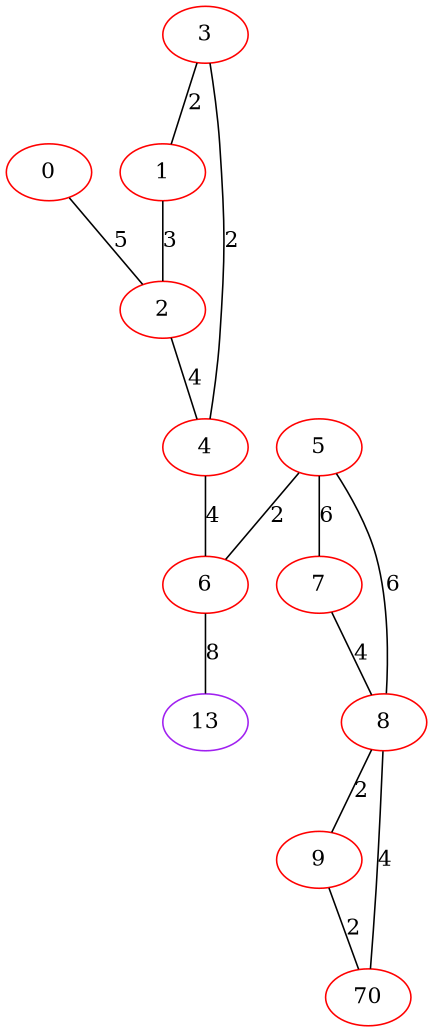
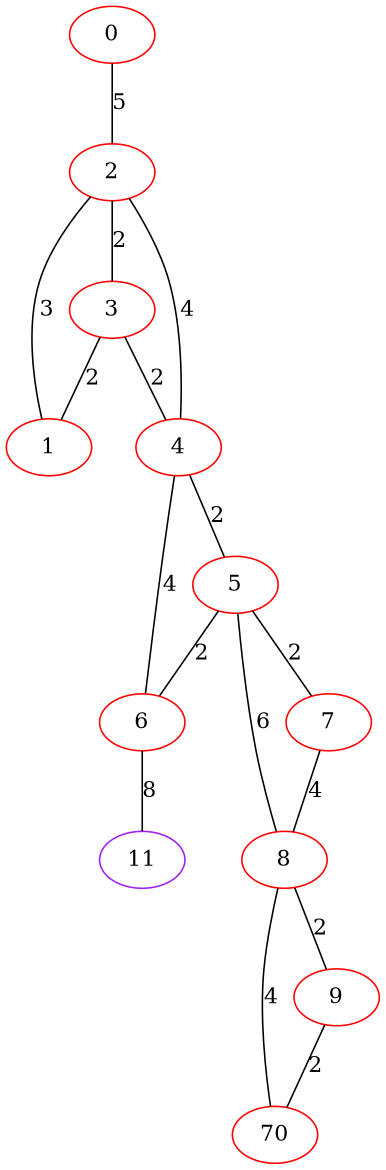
none -> (112, 241)
none -> (207, 516)
(327, 516) -> (296, 654)
(205, 722) -> (142, 860)
